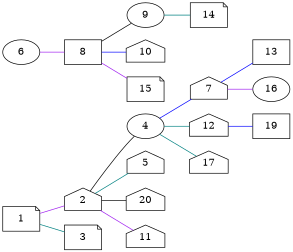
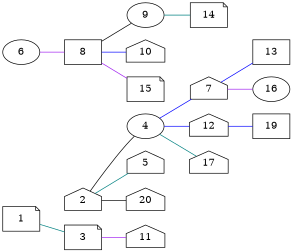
(177, 126) -> (177, 126)
(52, 210) -> none
(117, 220) -> (114, 237)
